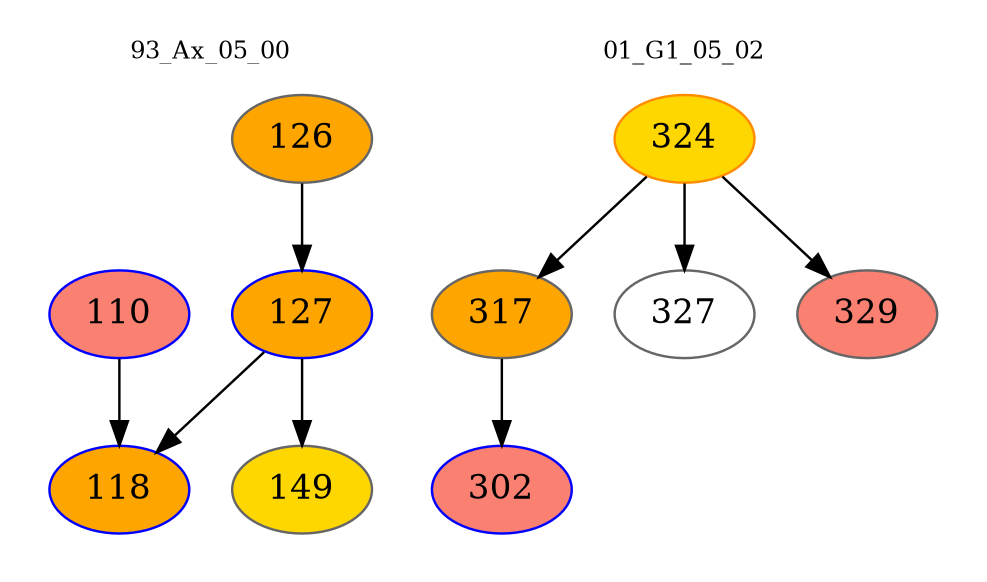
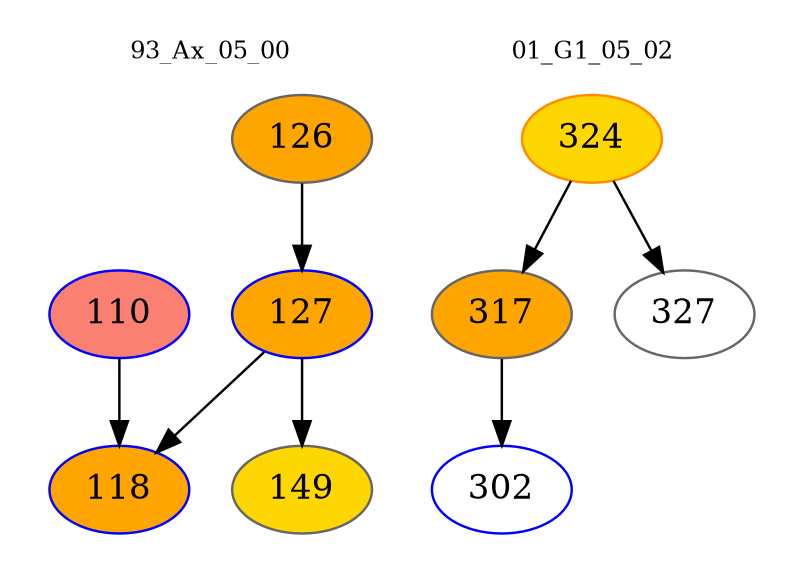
(867, 314) -> none
(502, 490) -> (502, 490)
